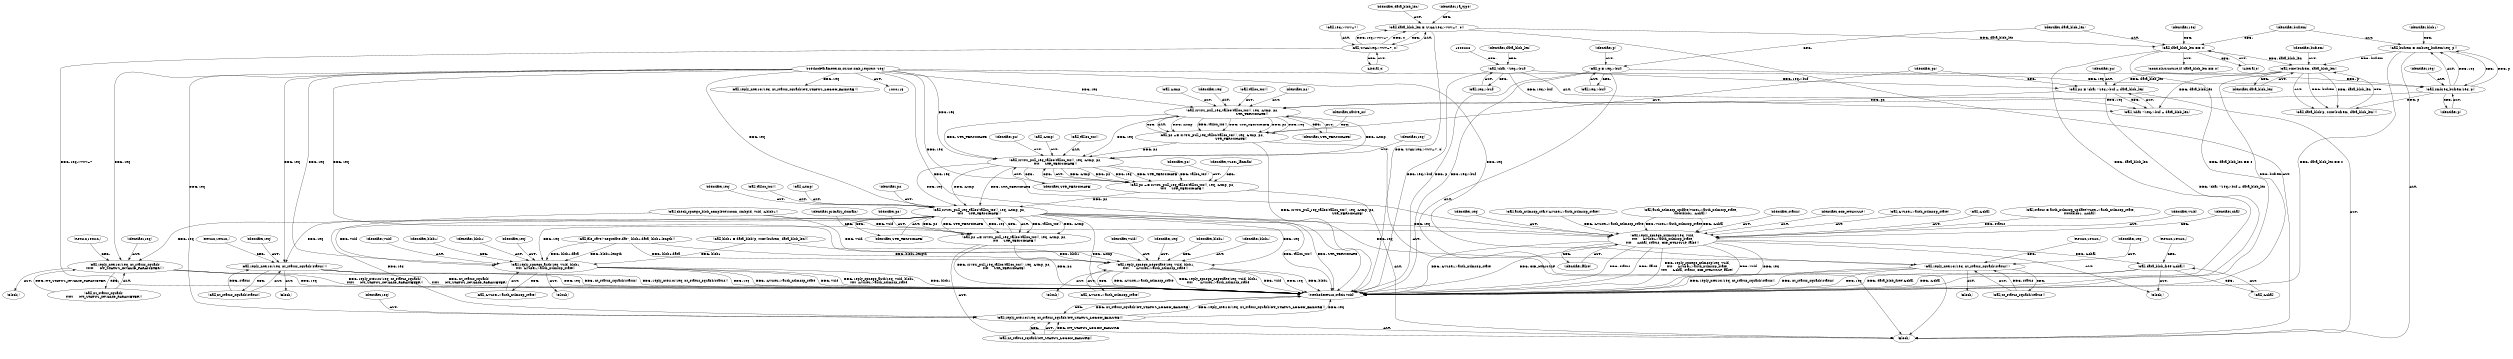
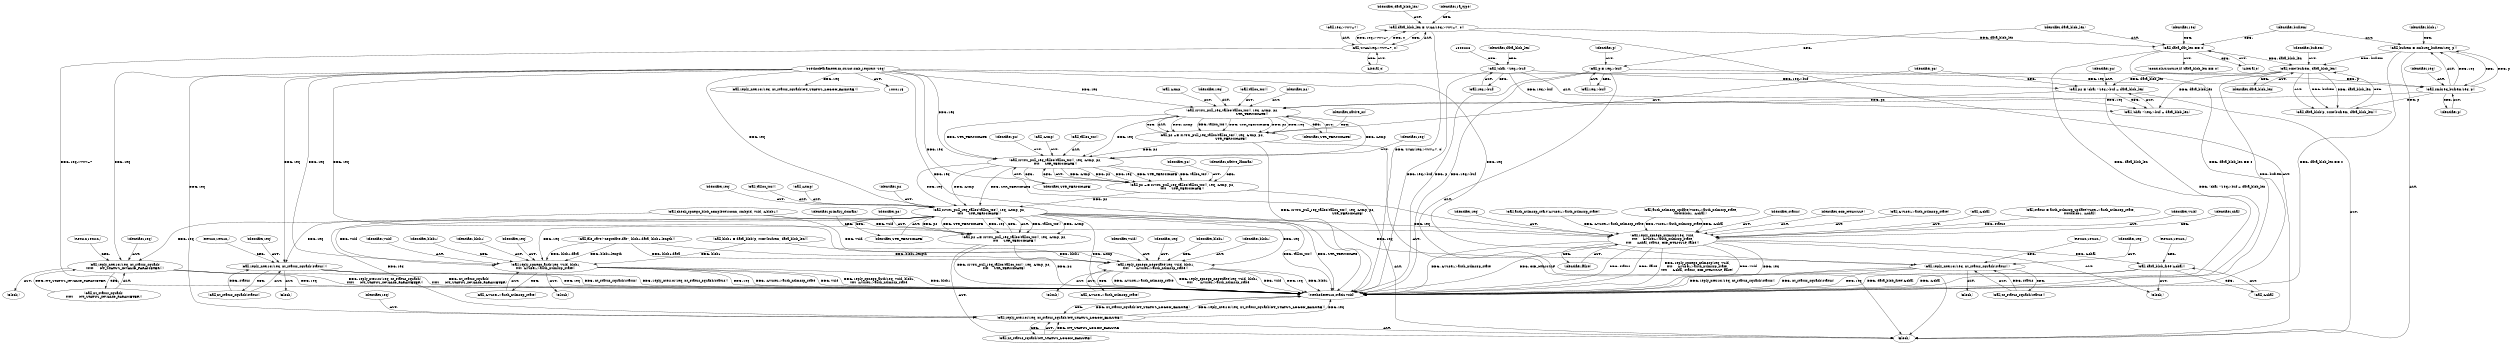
(2184, 48) -> (2184, 48)
(1231, 162) -> (1231, 162)
